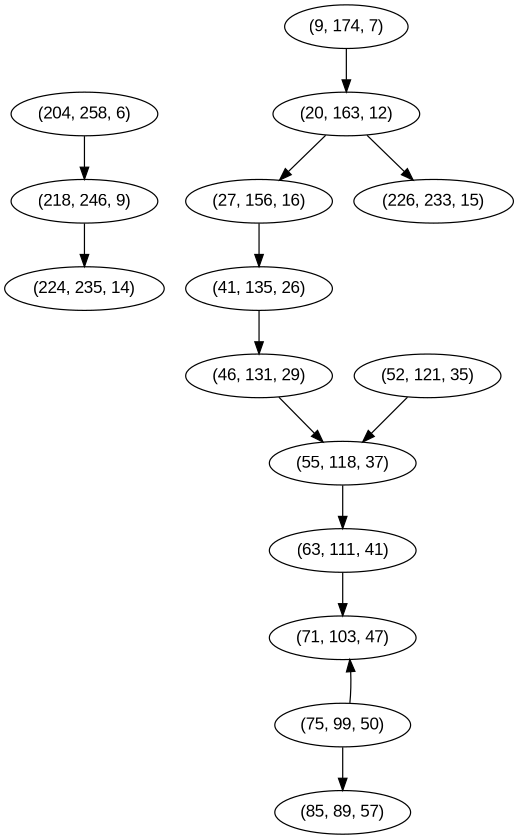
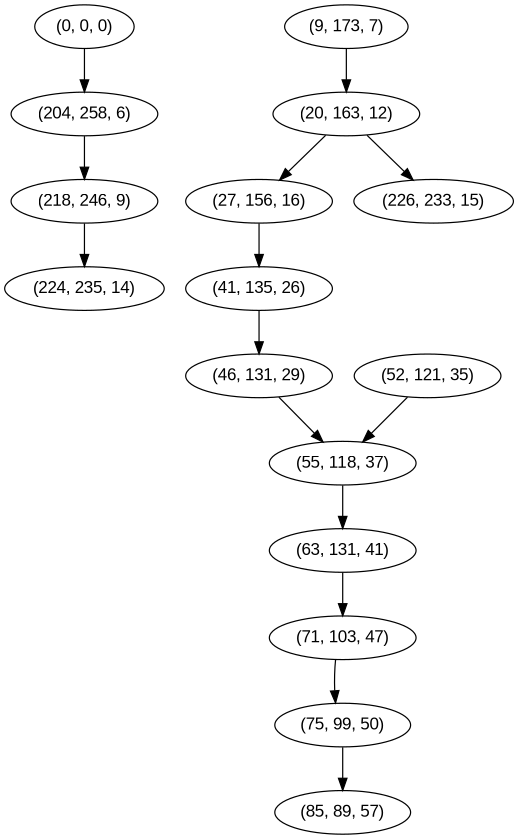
none -> (84, 27)
(346, 27) -> (346, 27)
(343, 550) -> (343, 550)
(351, 687) -> (335, 675)
